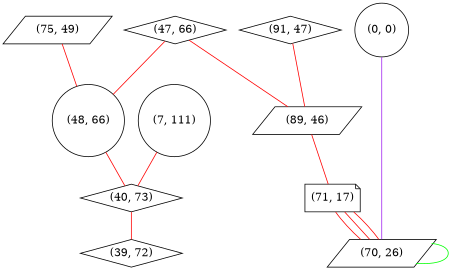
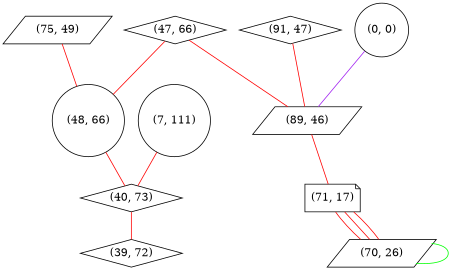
(382, 148) -> (341, 79)
